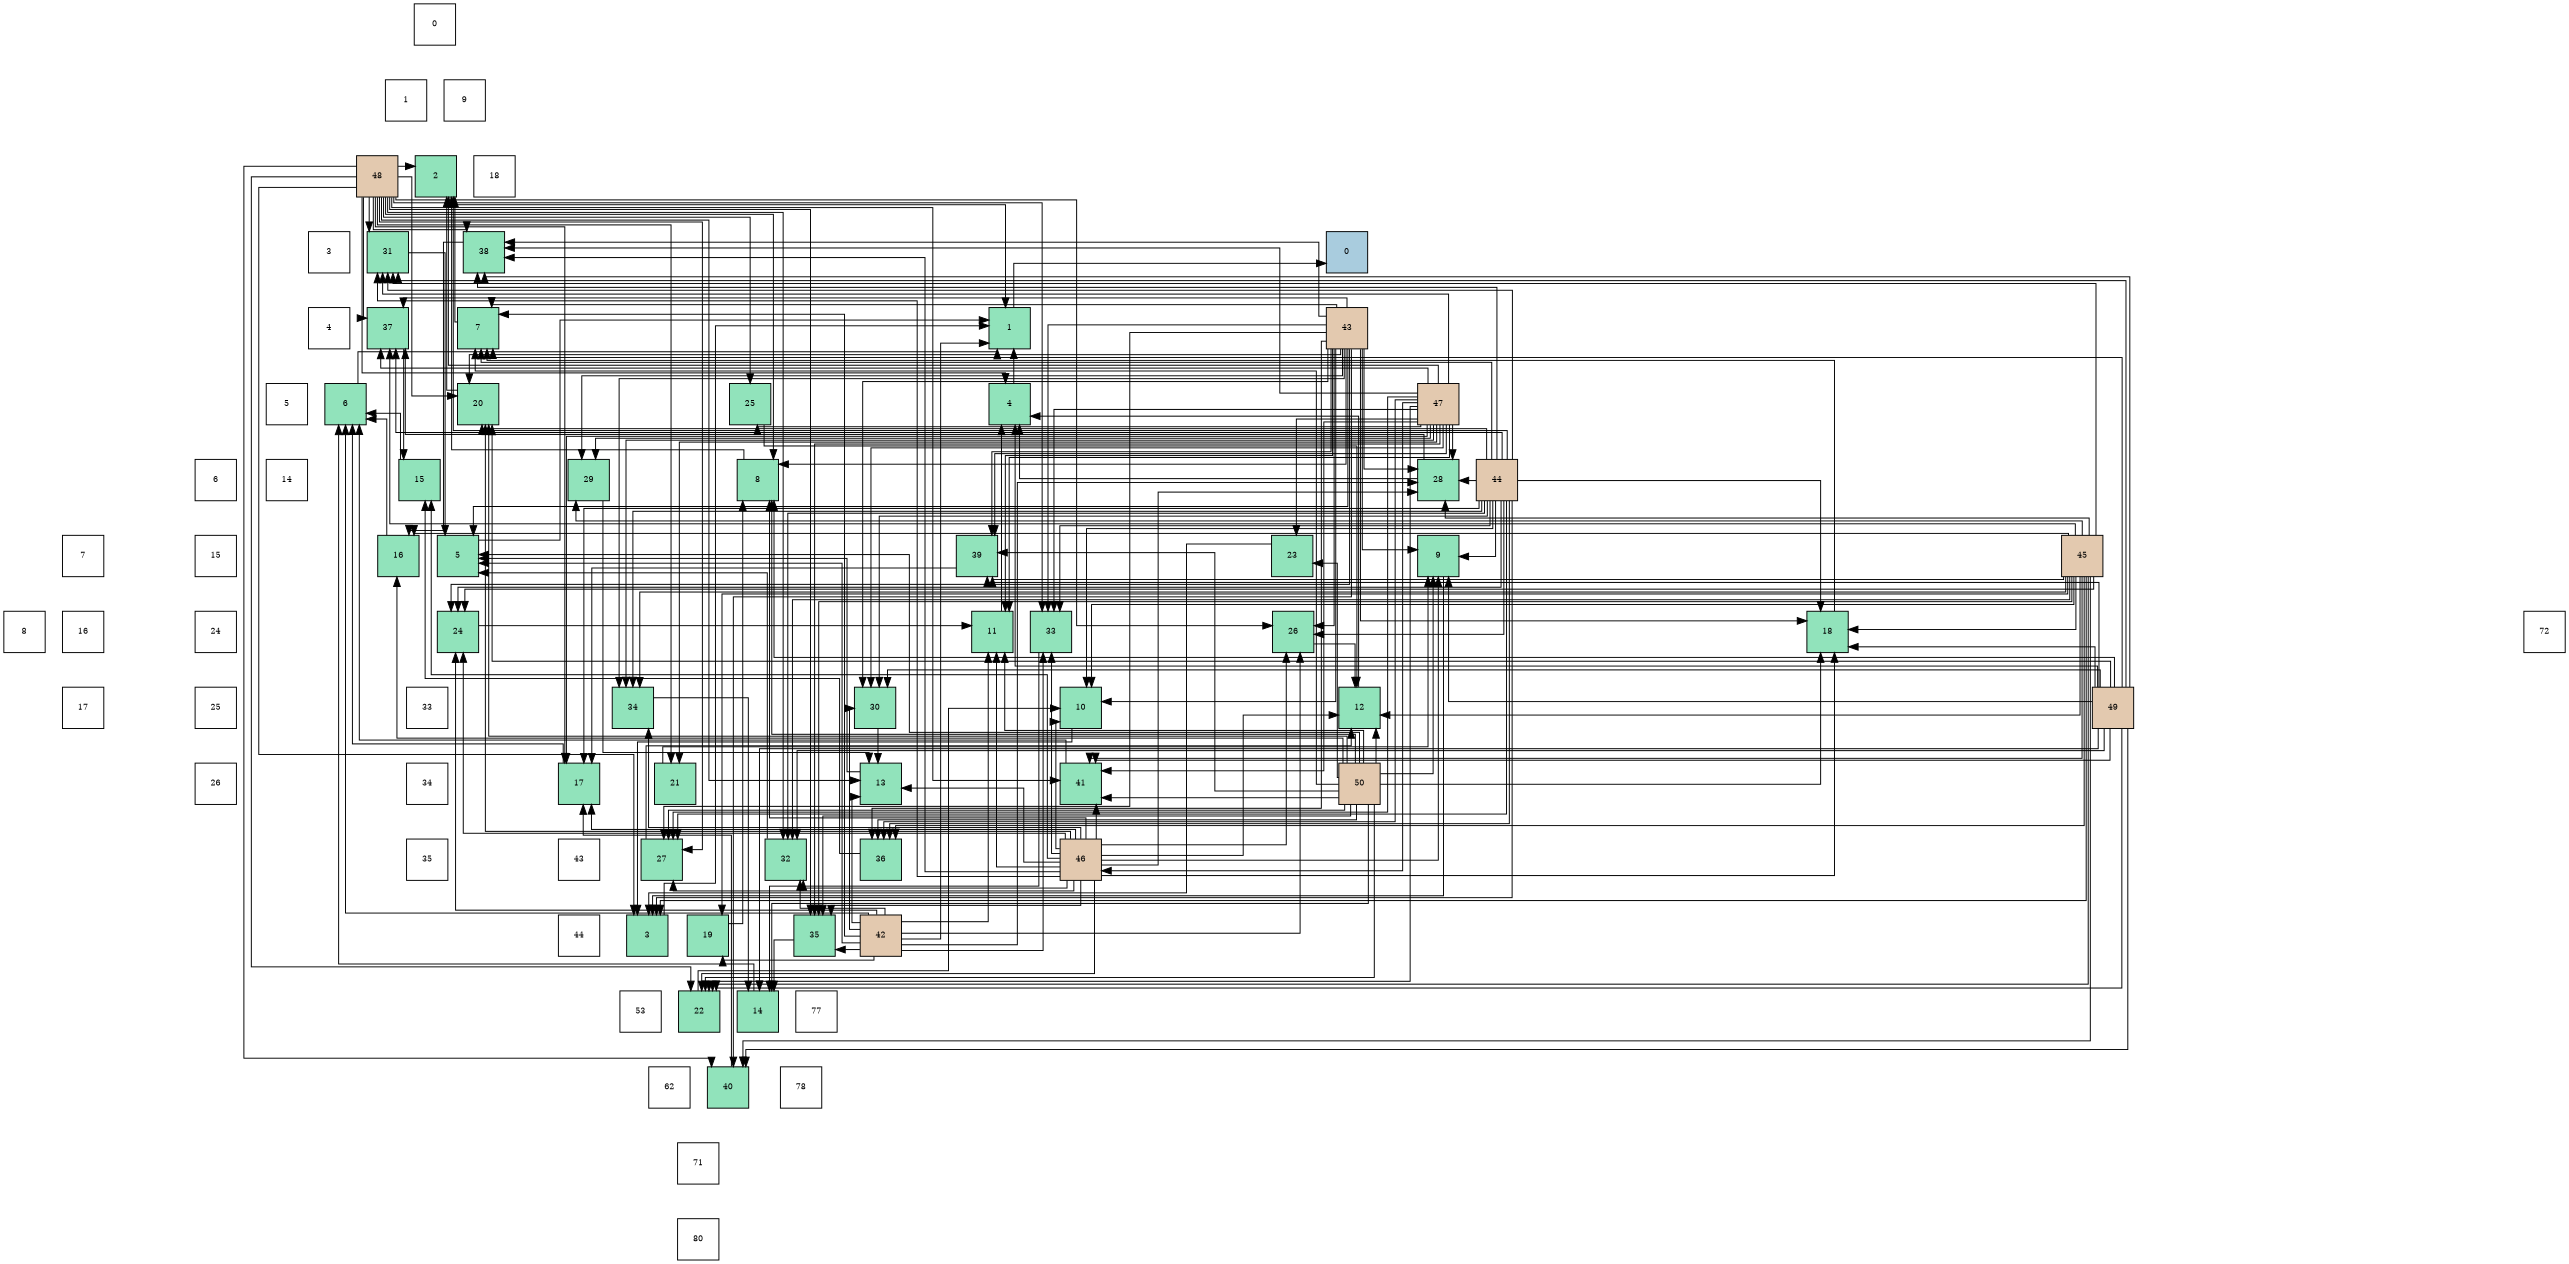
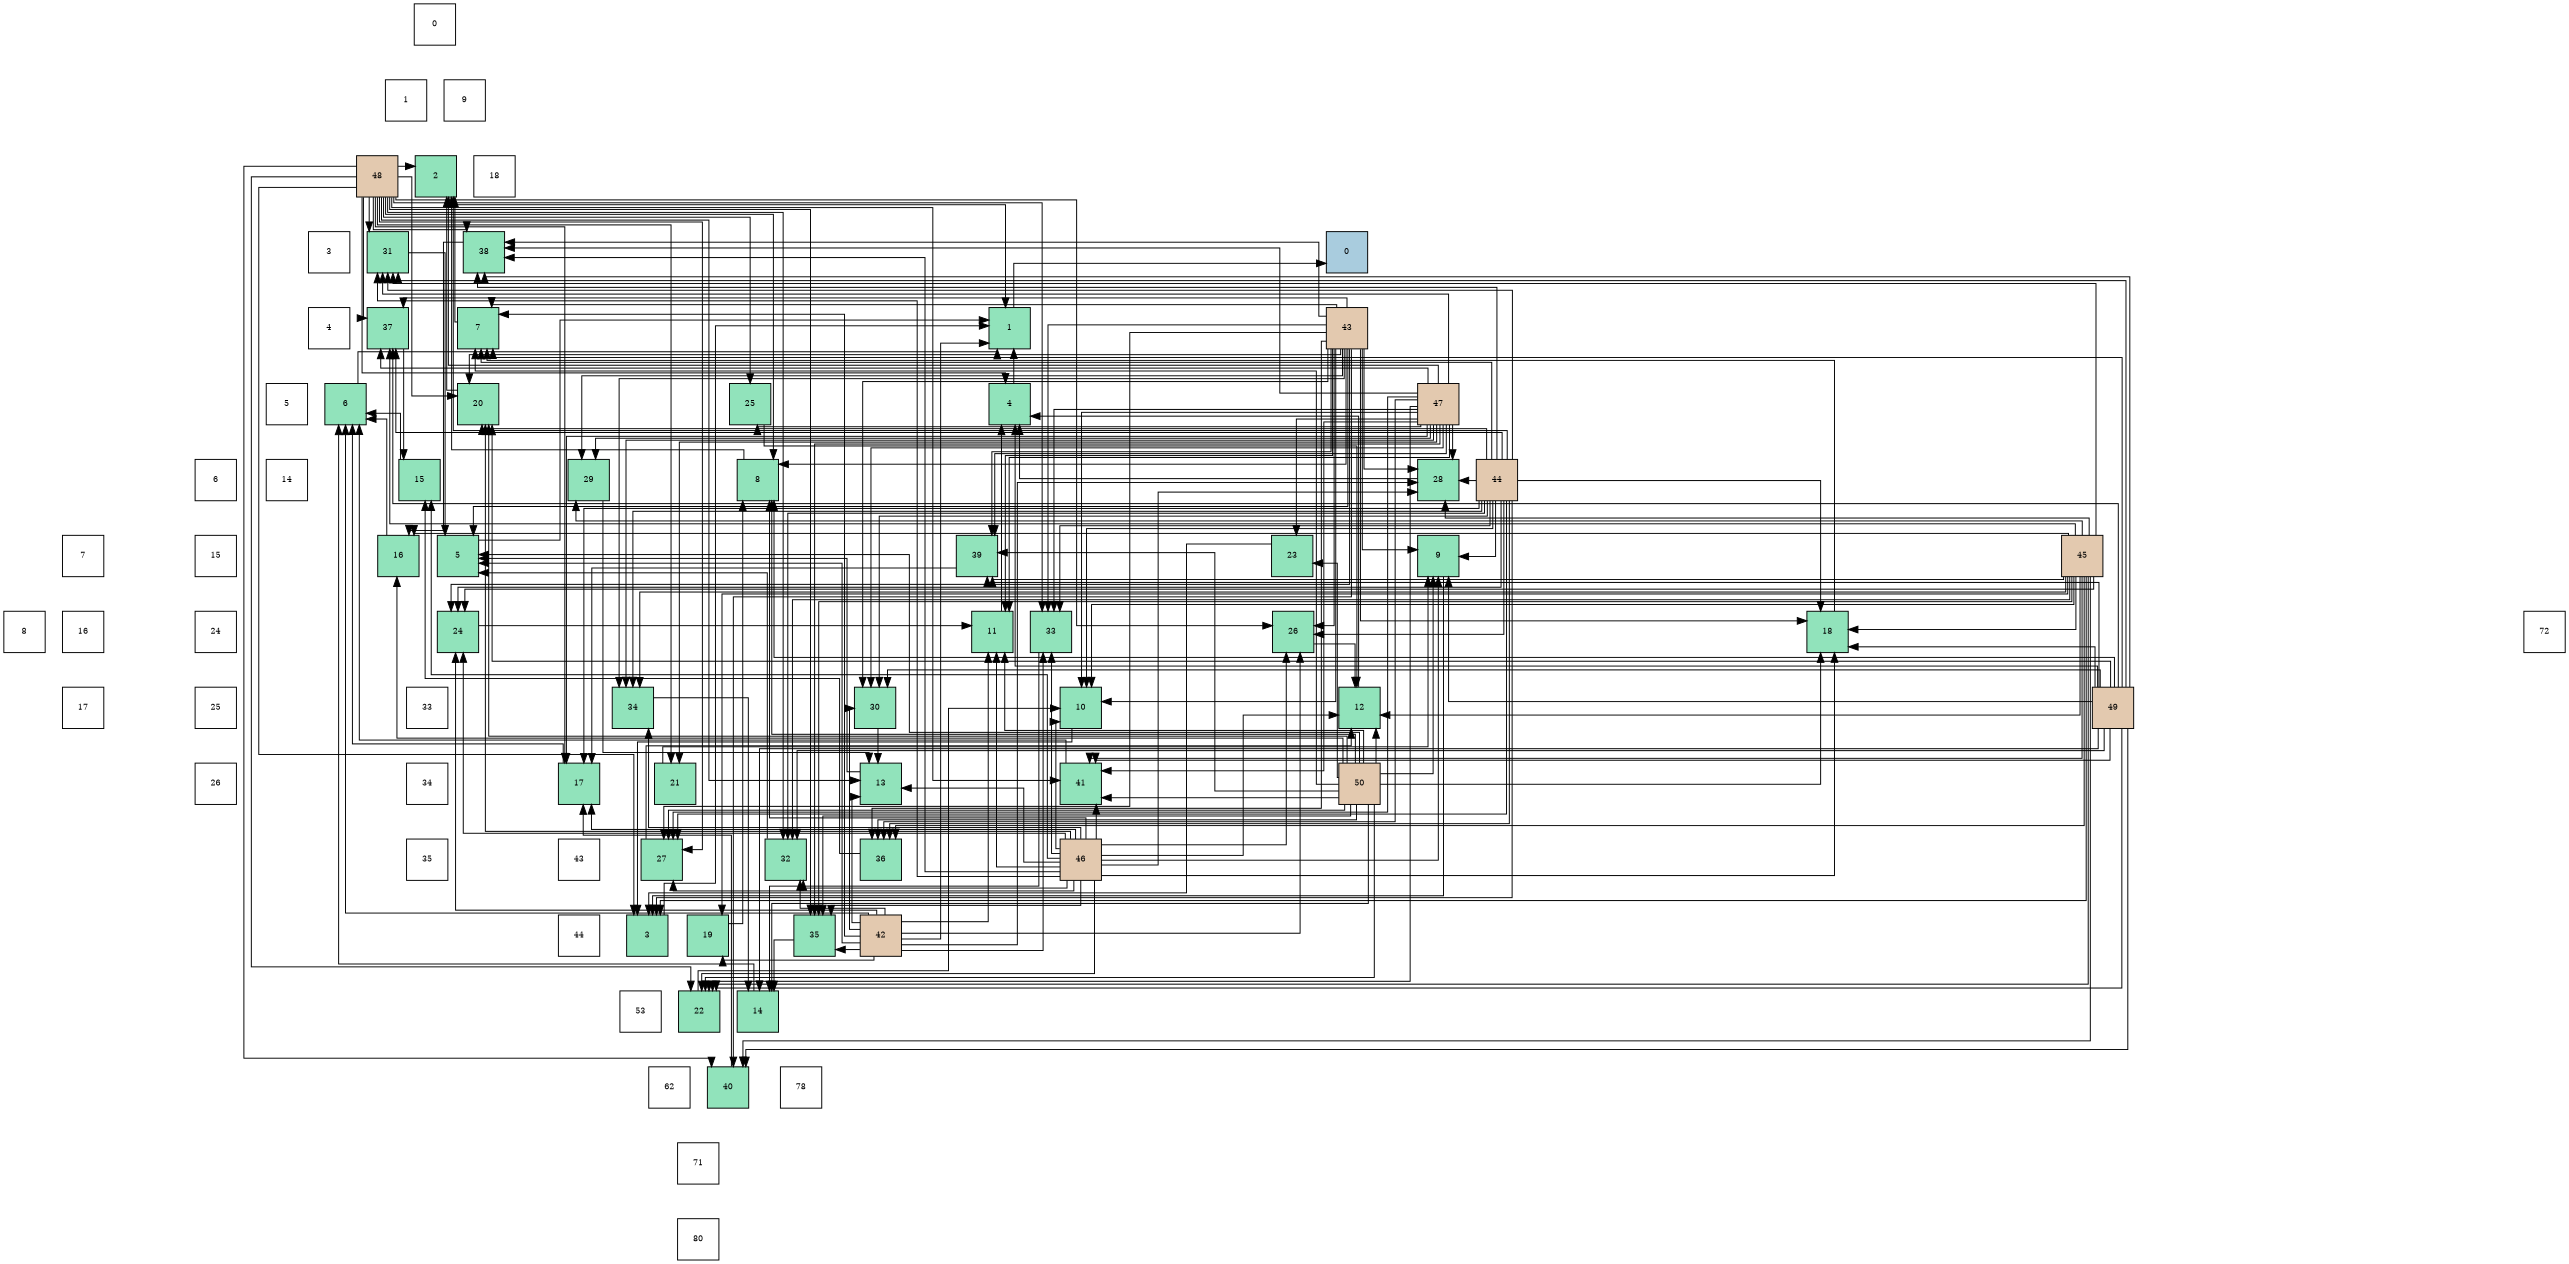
(889, 434) -> (1532, 504)
(1403, 736) -> (1117, 412)
(816, 1012) -> none
